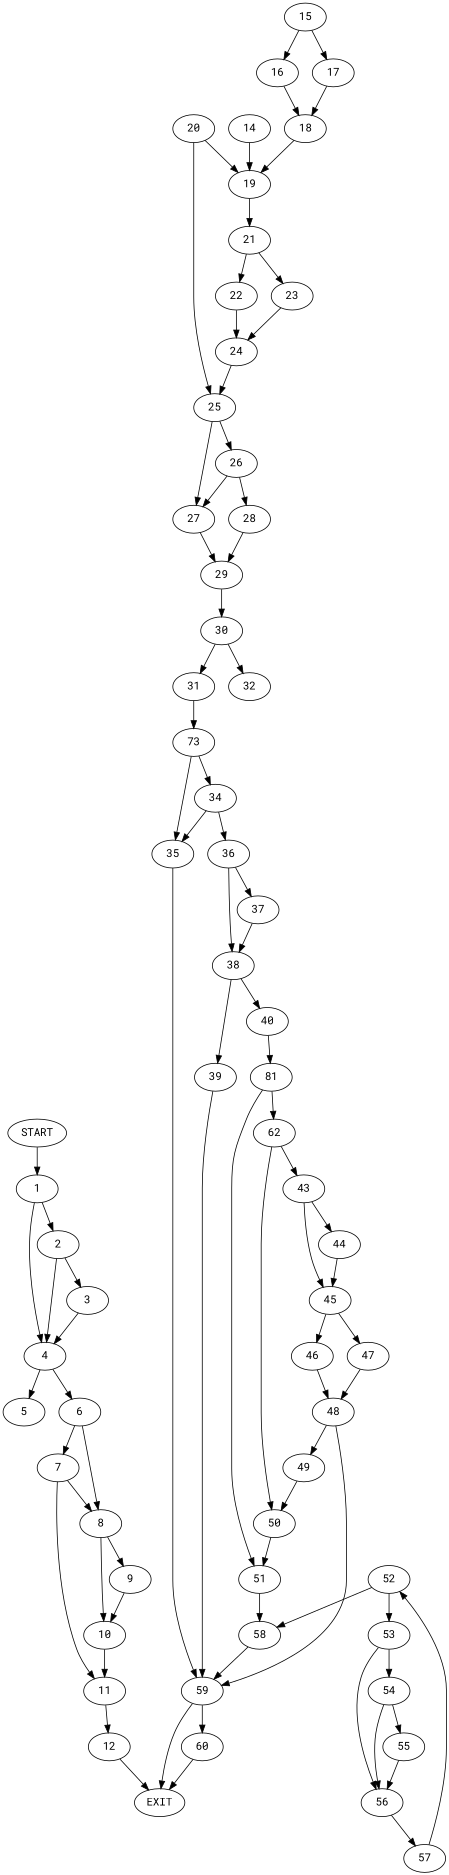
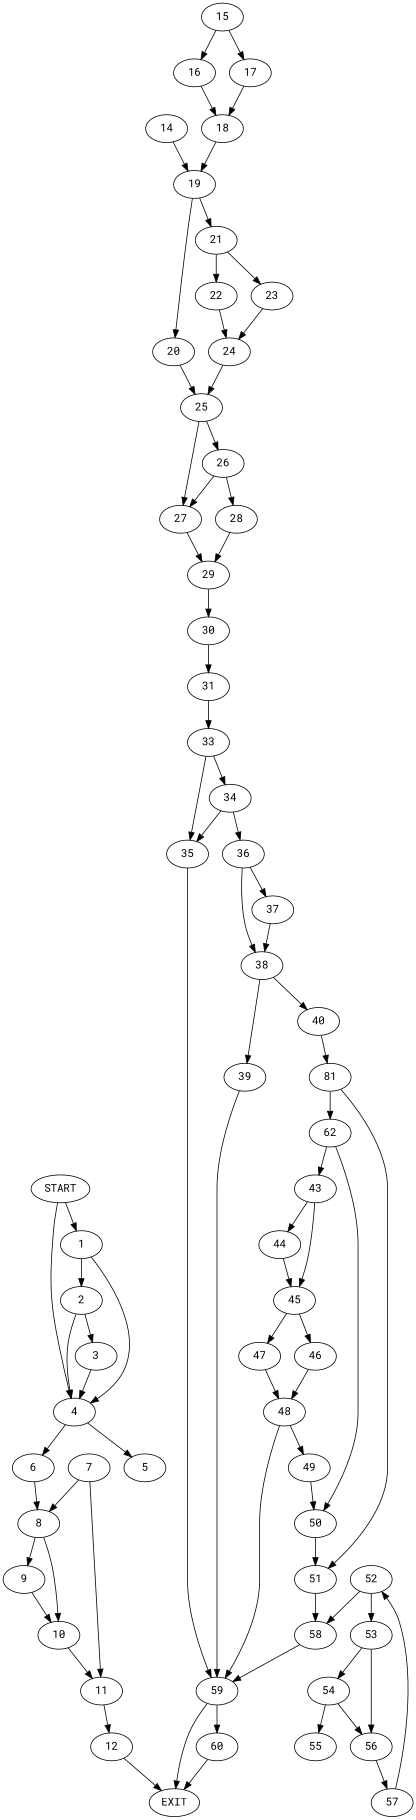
(219, 154) -> (184, 264)
(250, 687) -> none
(194, 742) -> (208, 742)
none -> (52, 1297)
(70, 1436) -> none
(394, 1771) -> none
